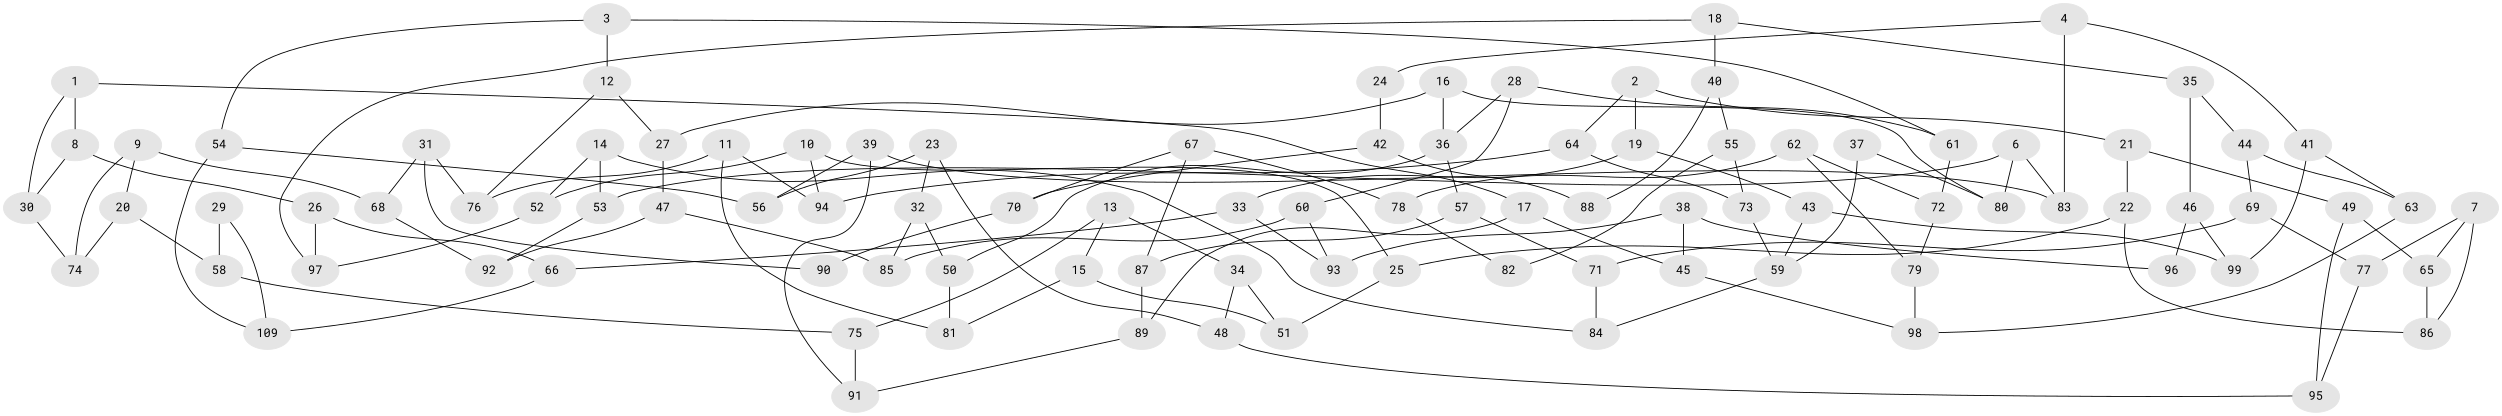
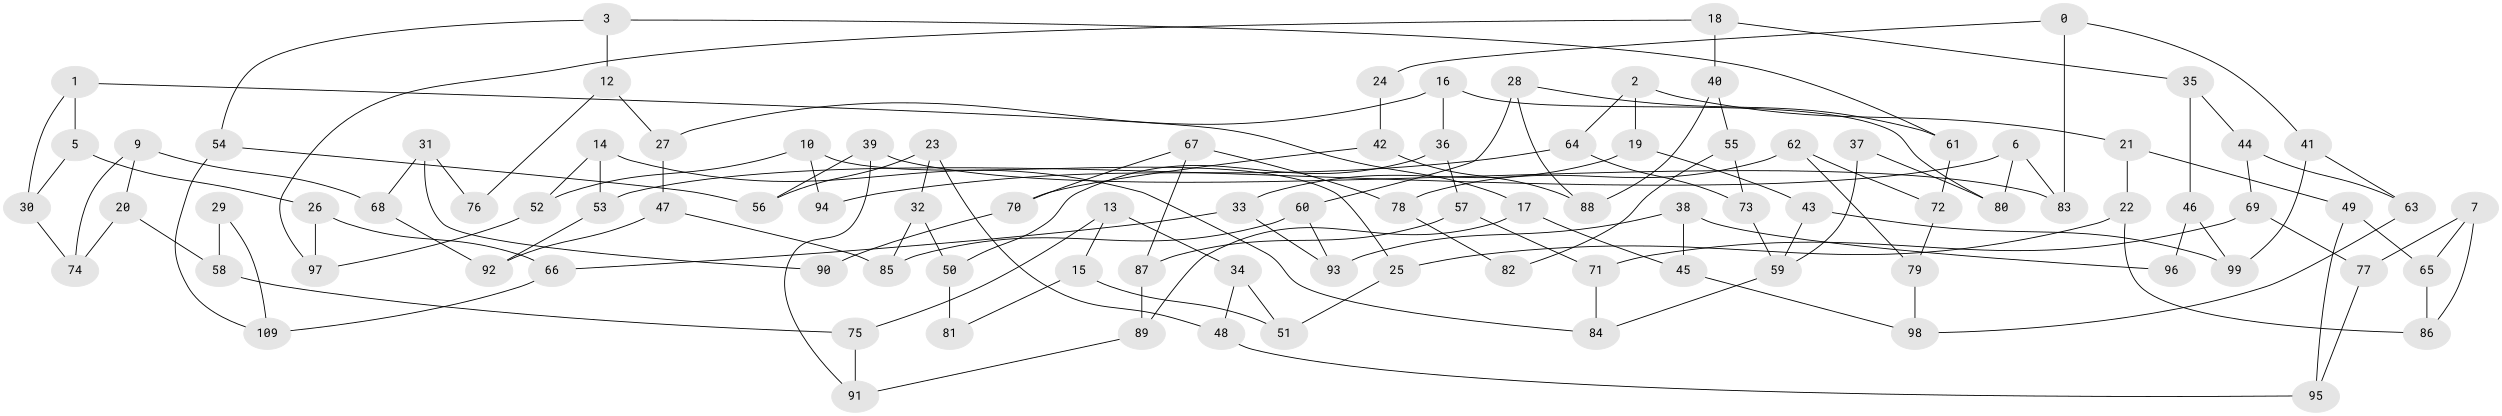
(2064, 19) -> (2064, 19)
(1479, 114) -> (1534, 147)
(75, 145) -> (75, 145)
(726, 145) -> none
